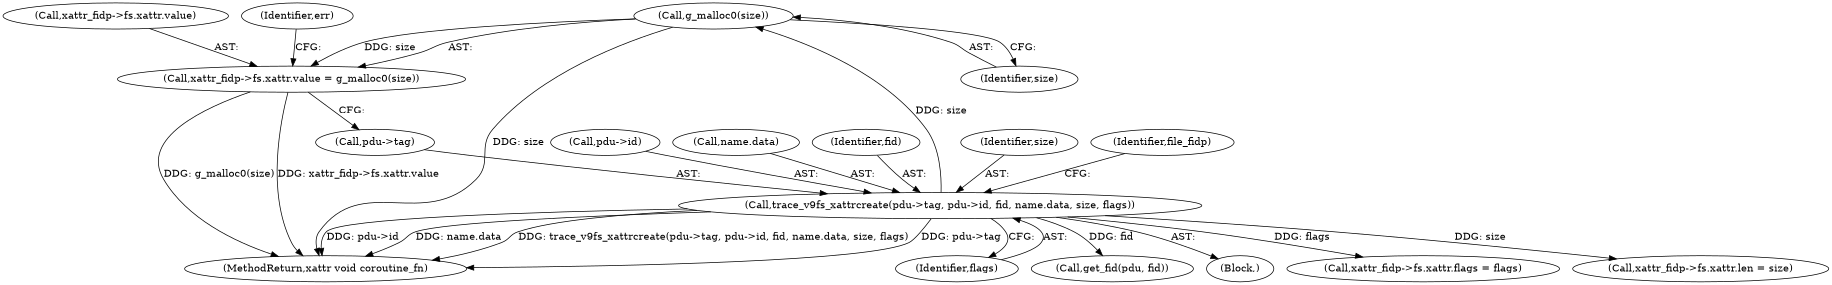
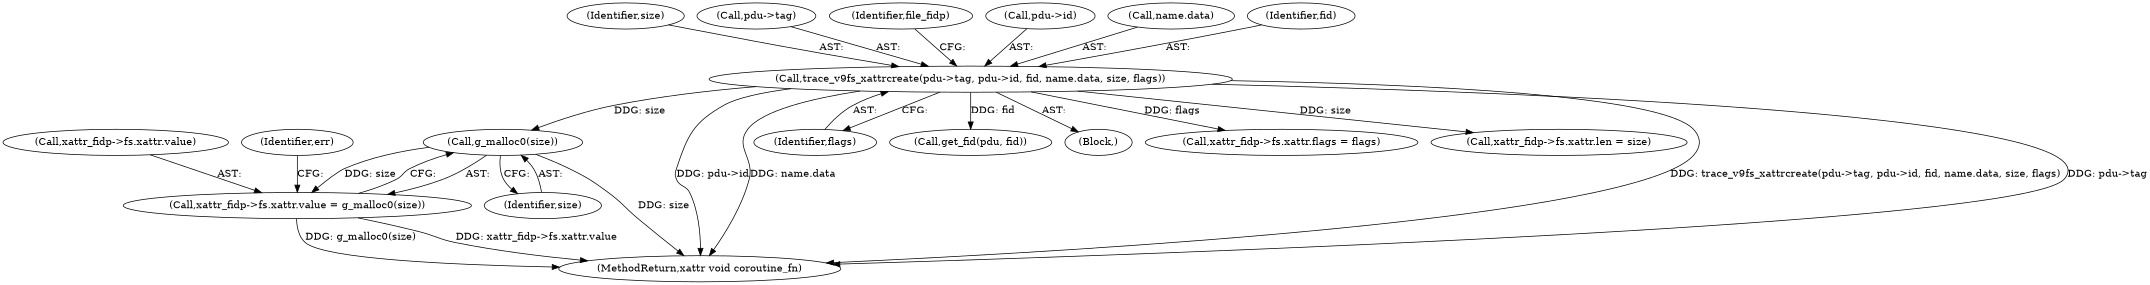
(331, 109) -> (403, 174)
